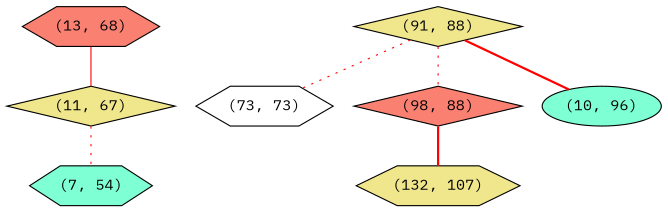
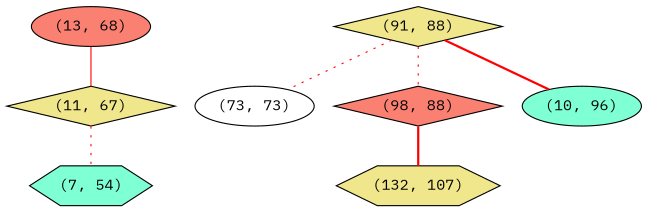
(91, 27) -> (91, 27)
(265, 106) -> (255, 106)
